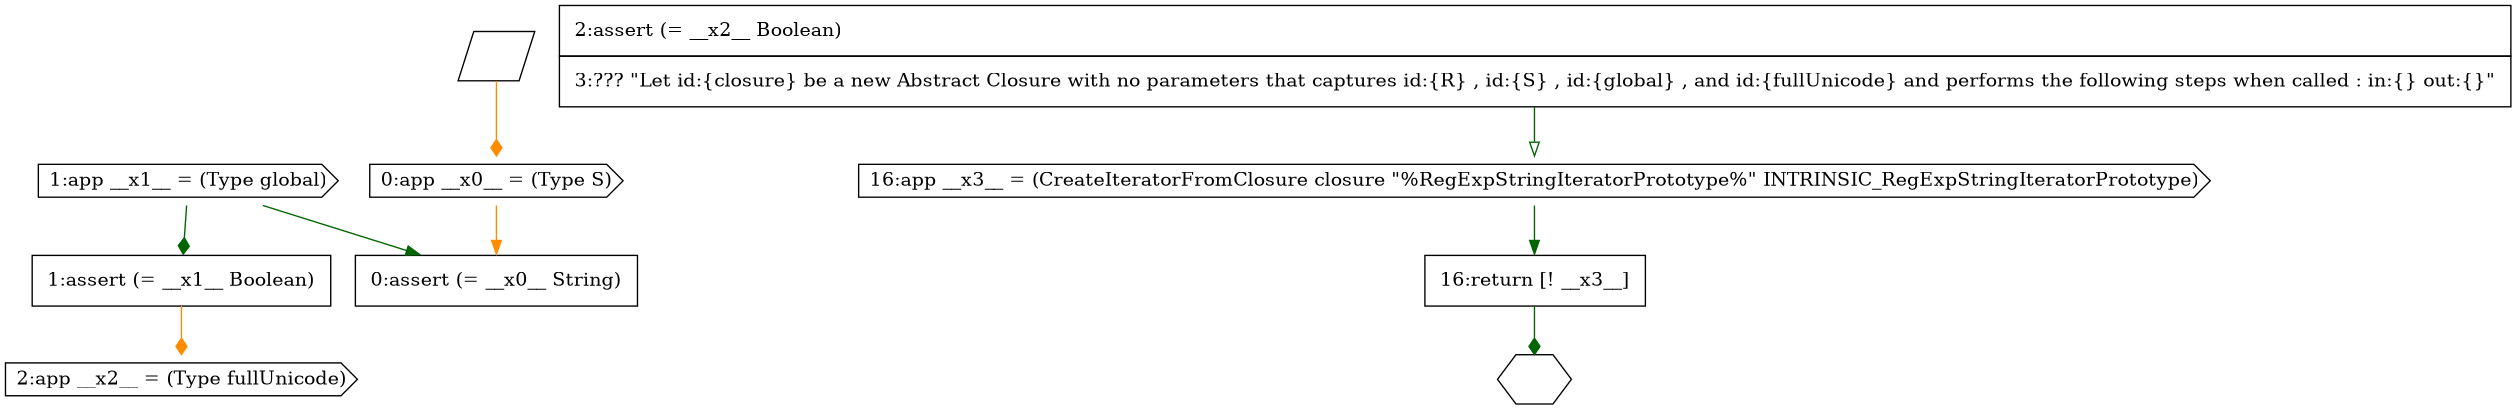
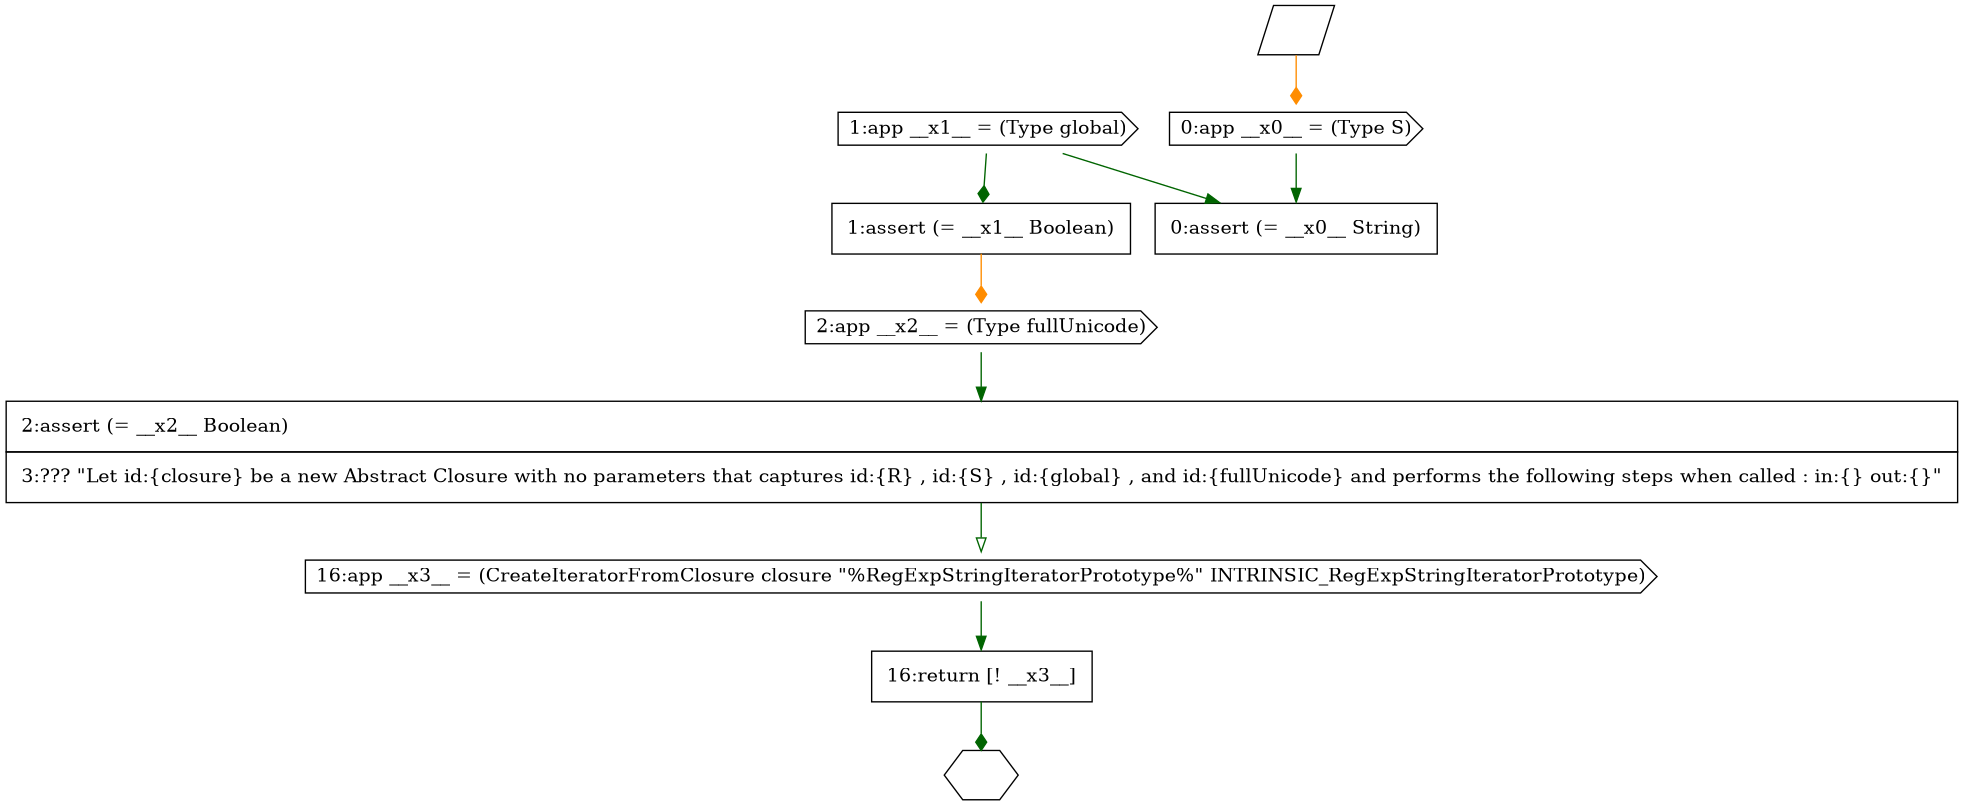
(496, 223) -> (1296, 171)
none -> (981, 370)
